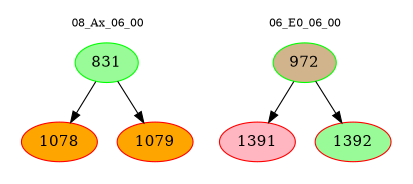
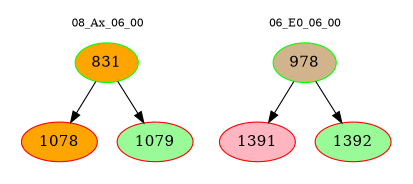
(107, 63) -> (107, 63)
(305, 63) -> (305, 63)
(155, 142) -> (155, 142)
